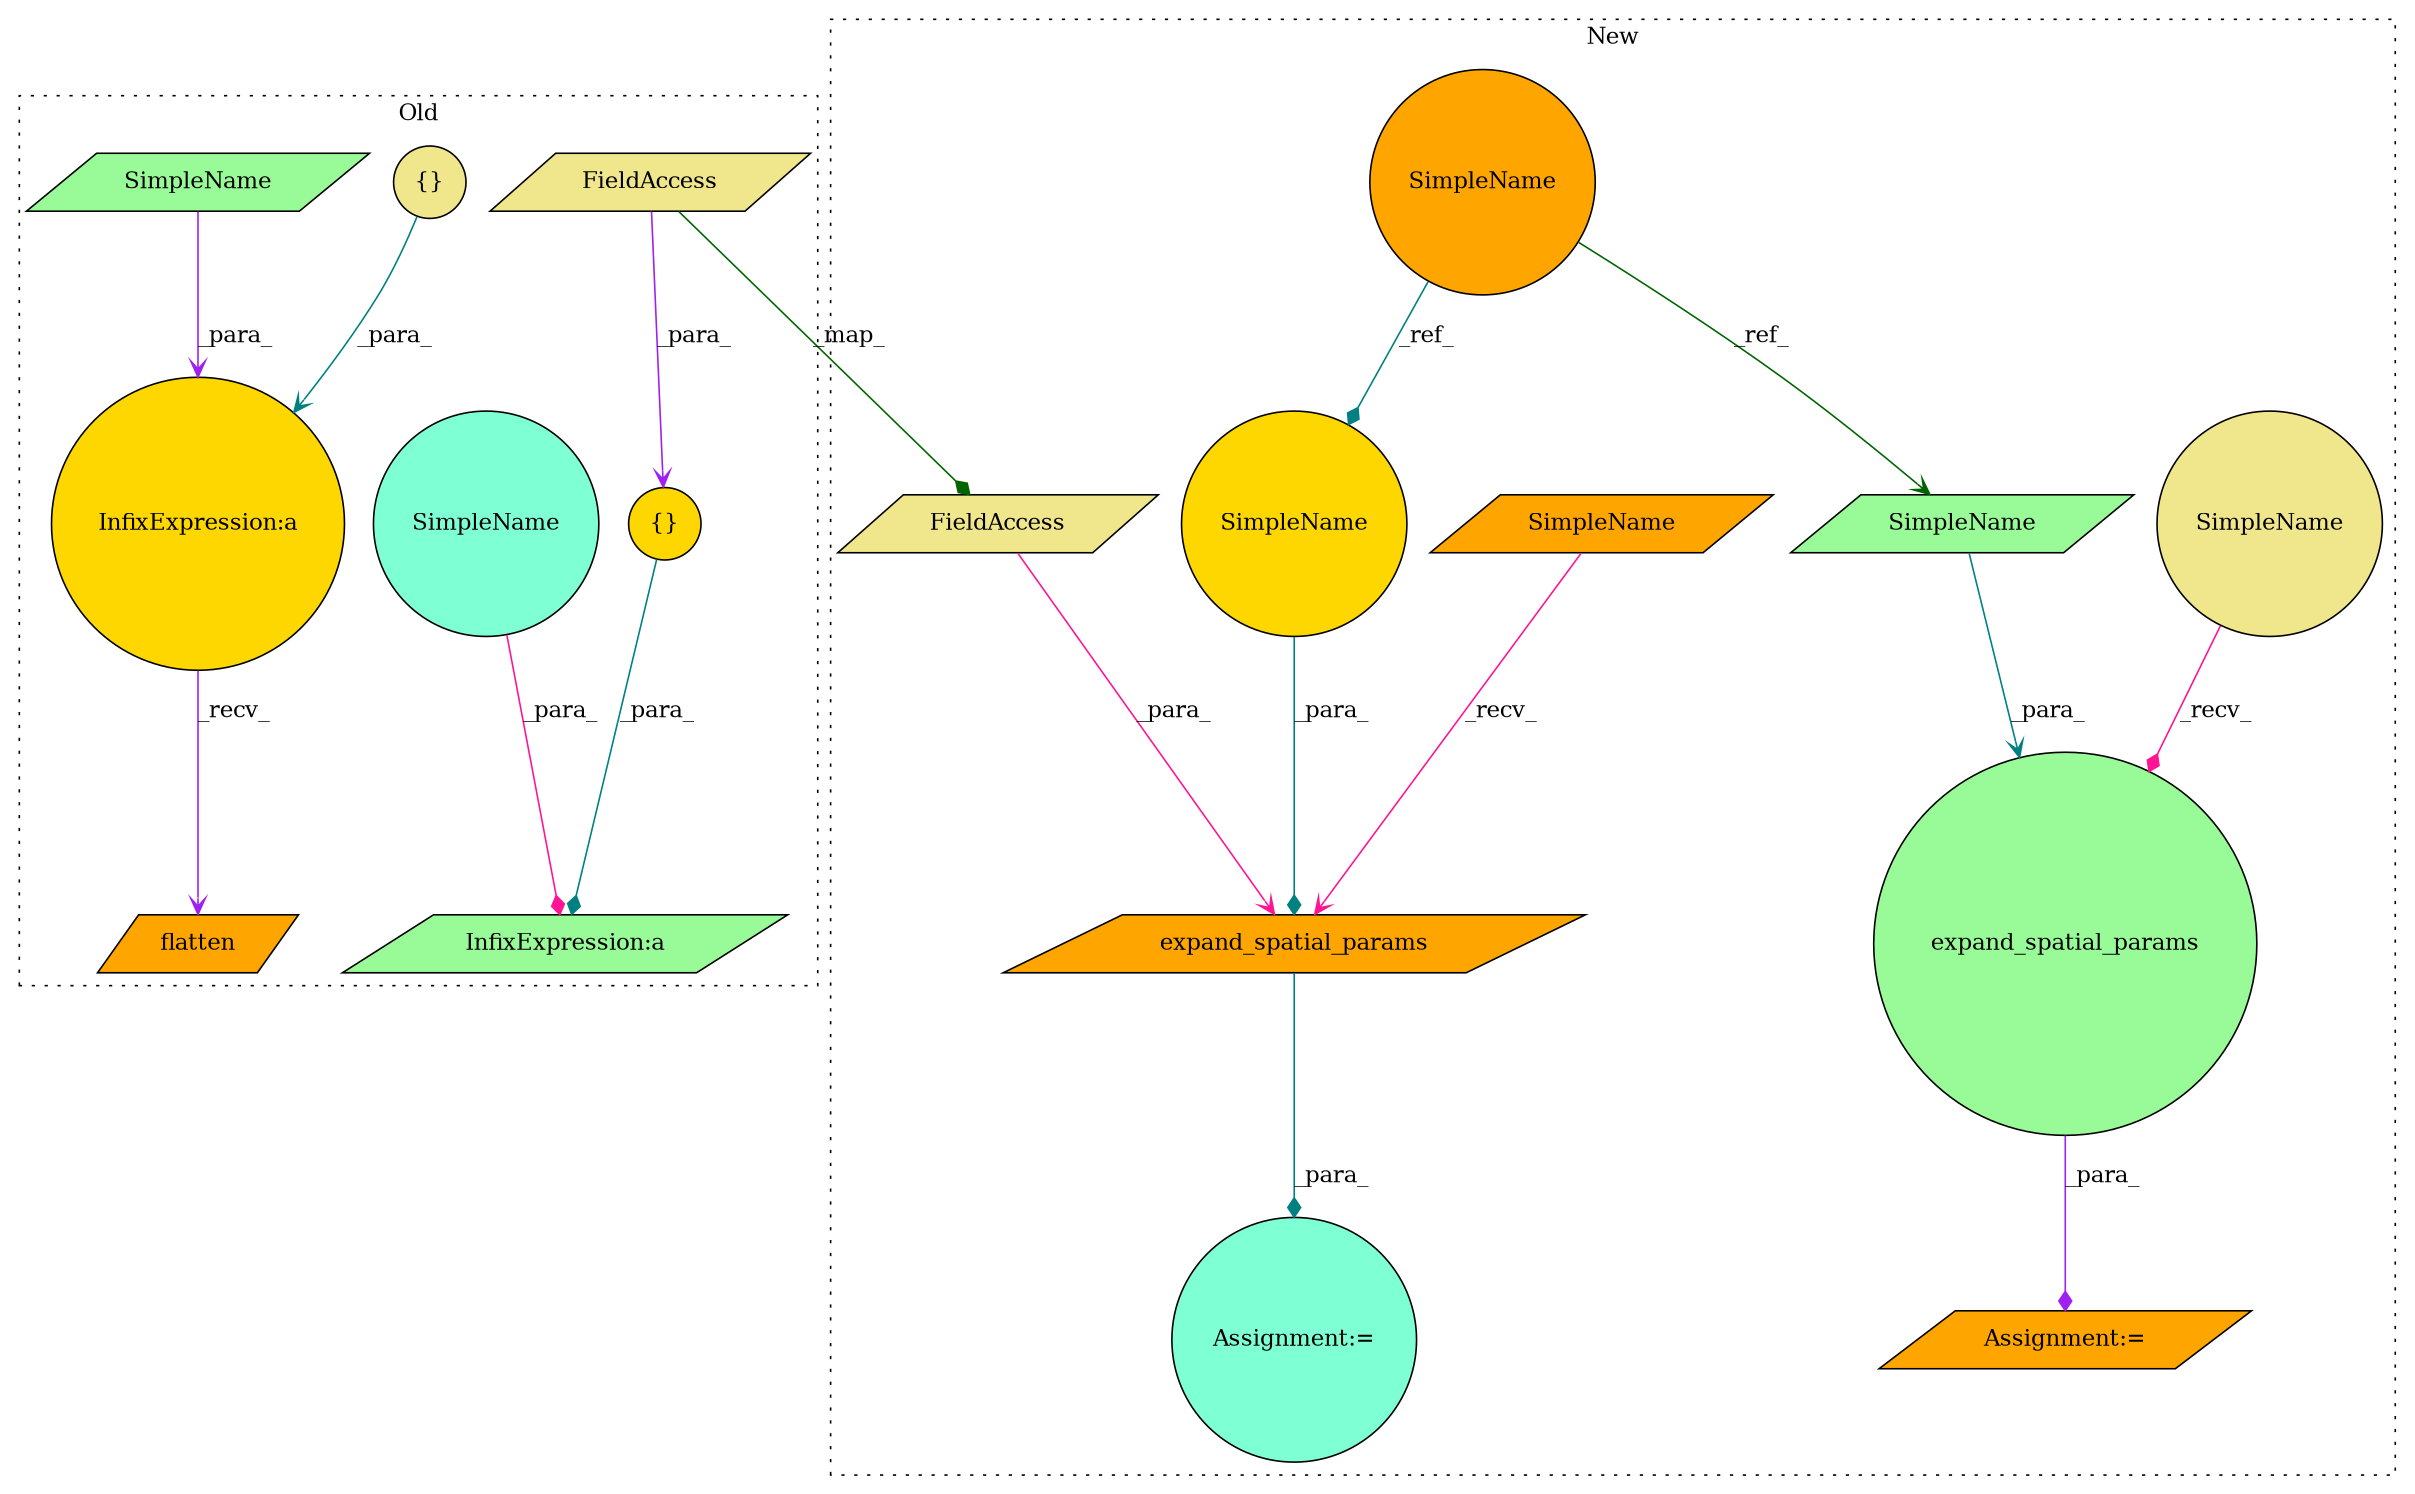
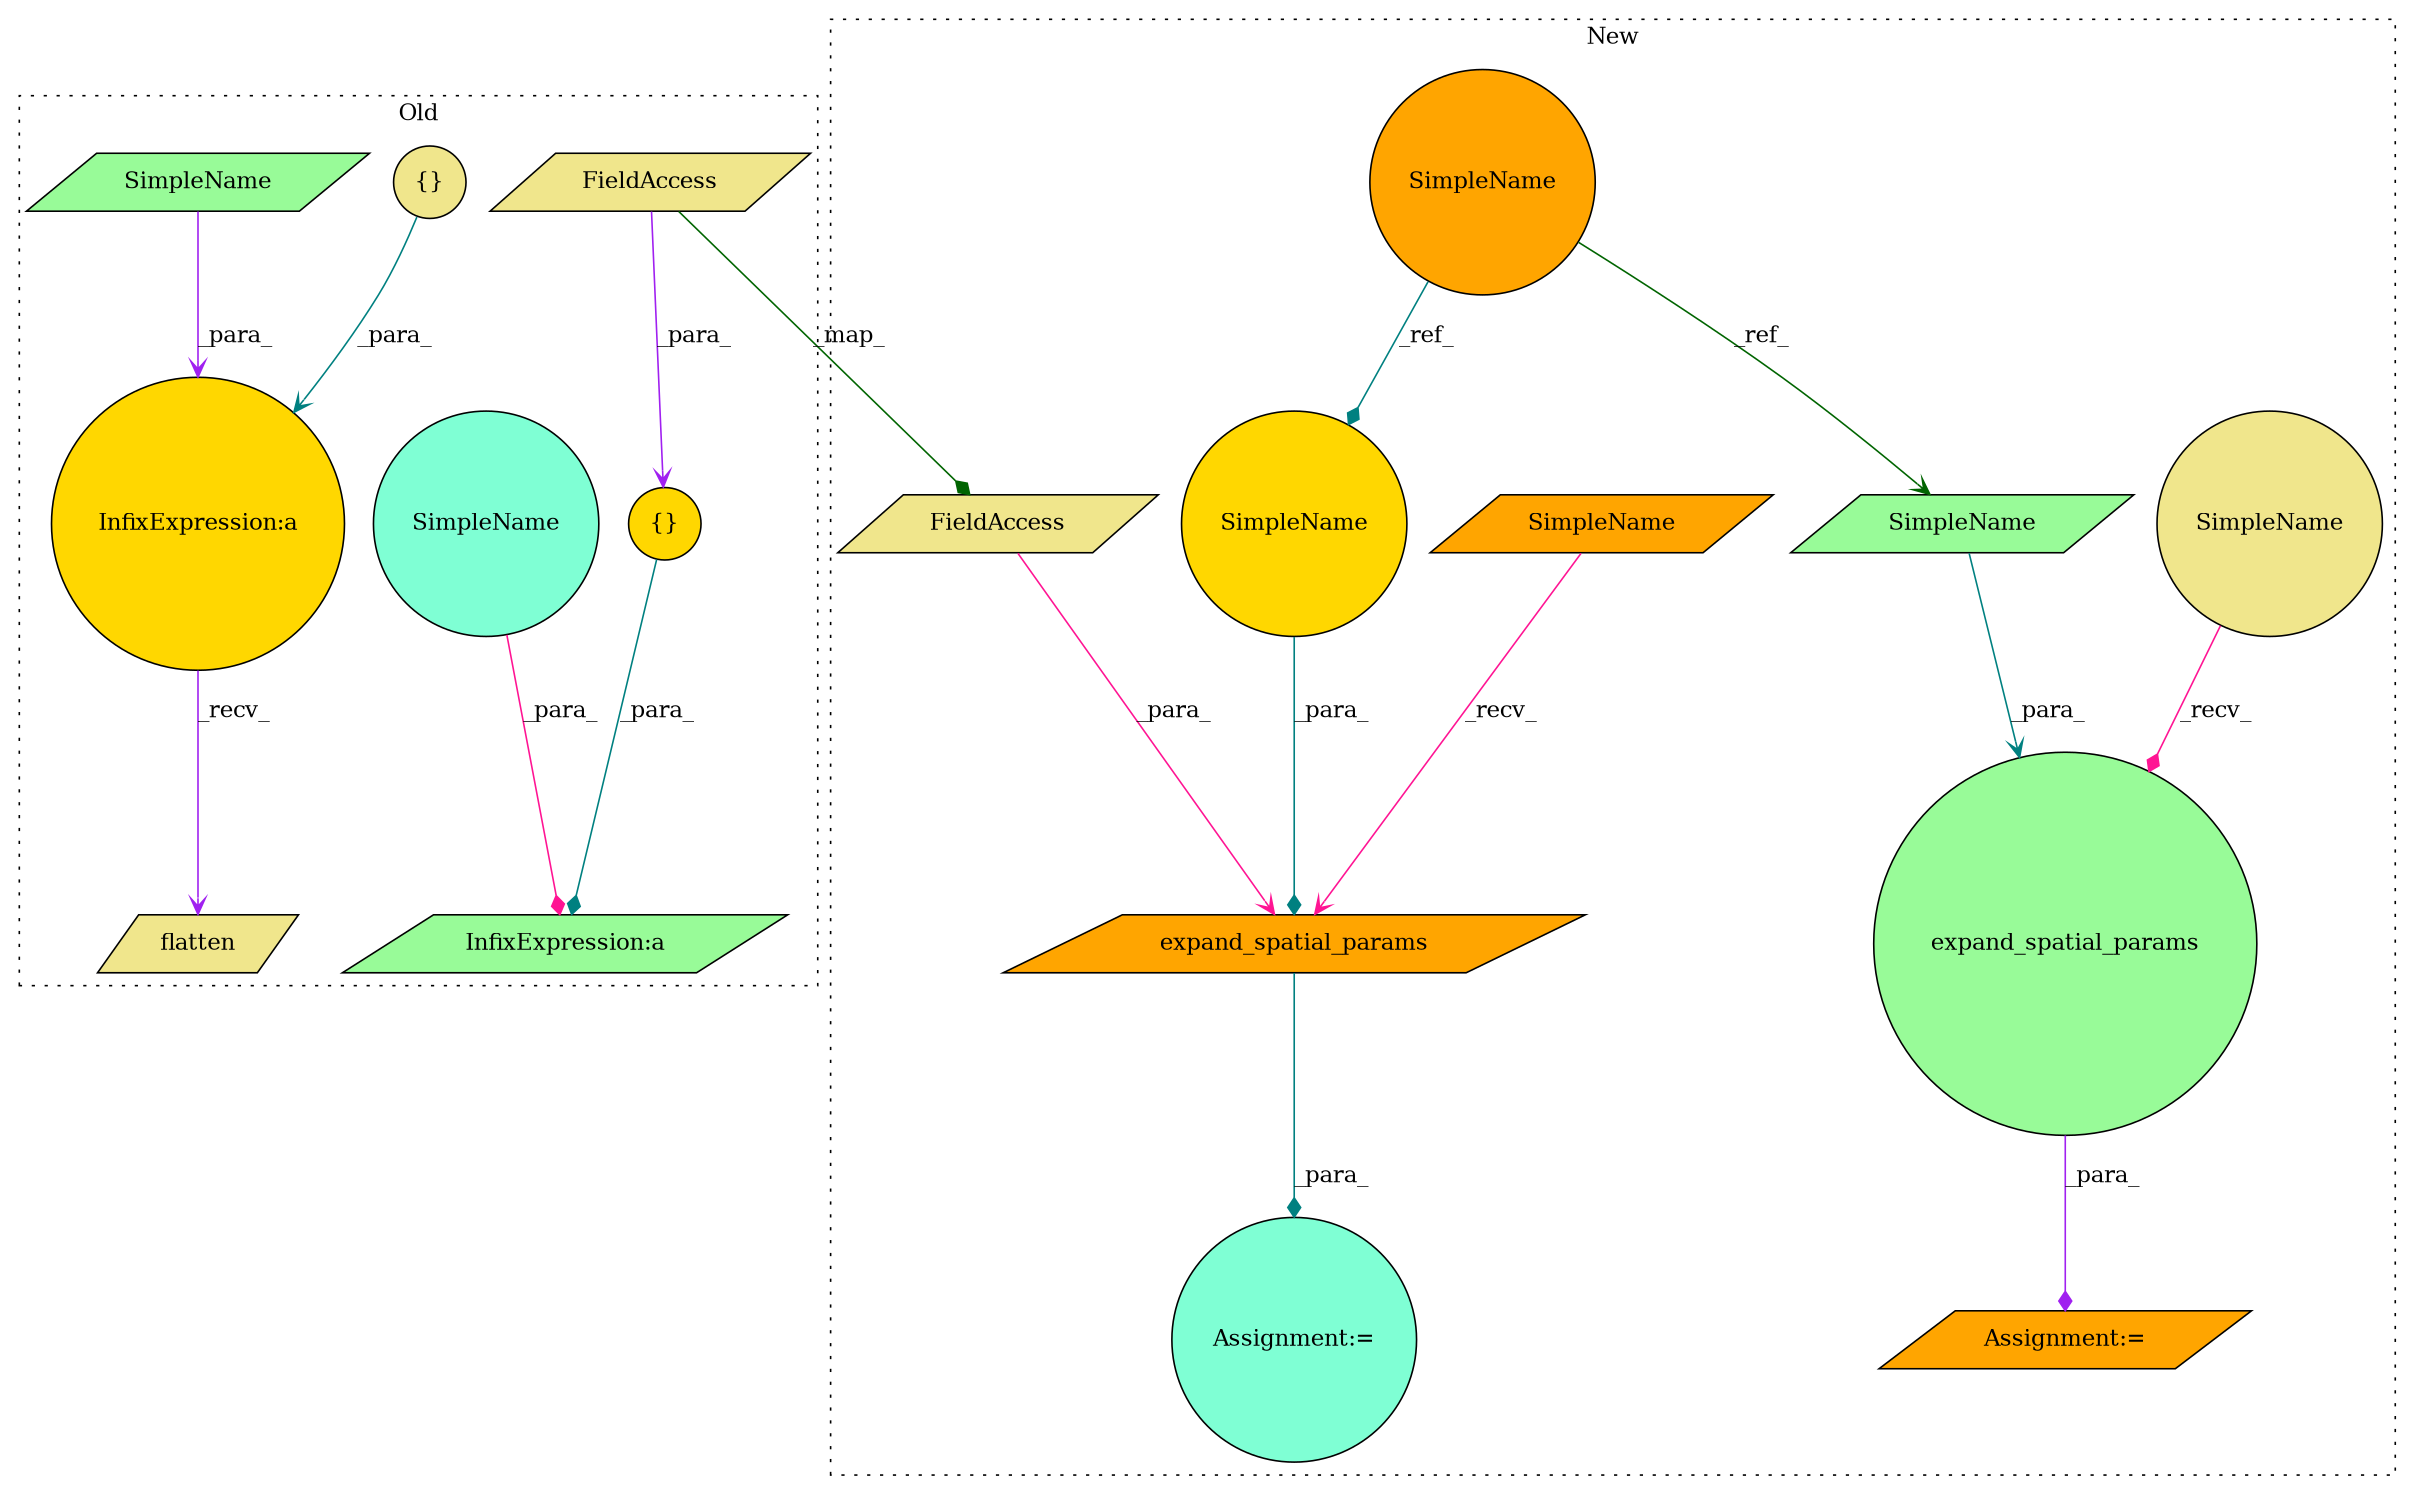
(198, 944) -> (198, 944)
